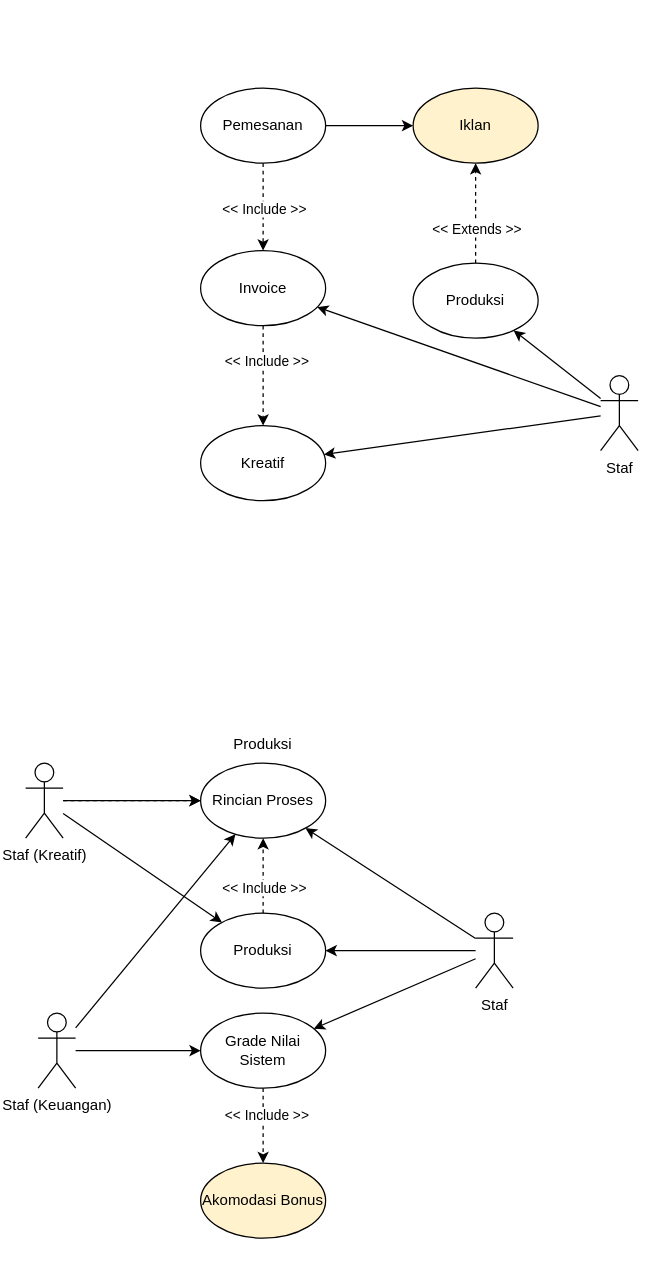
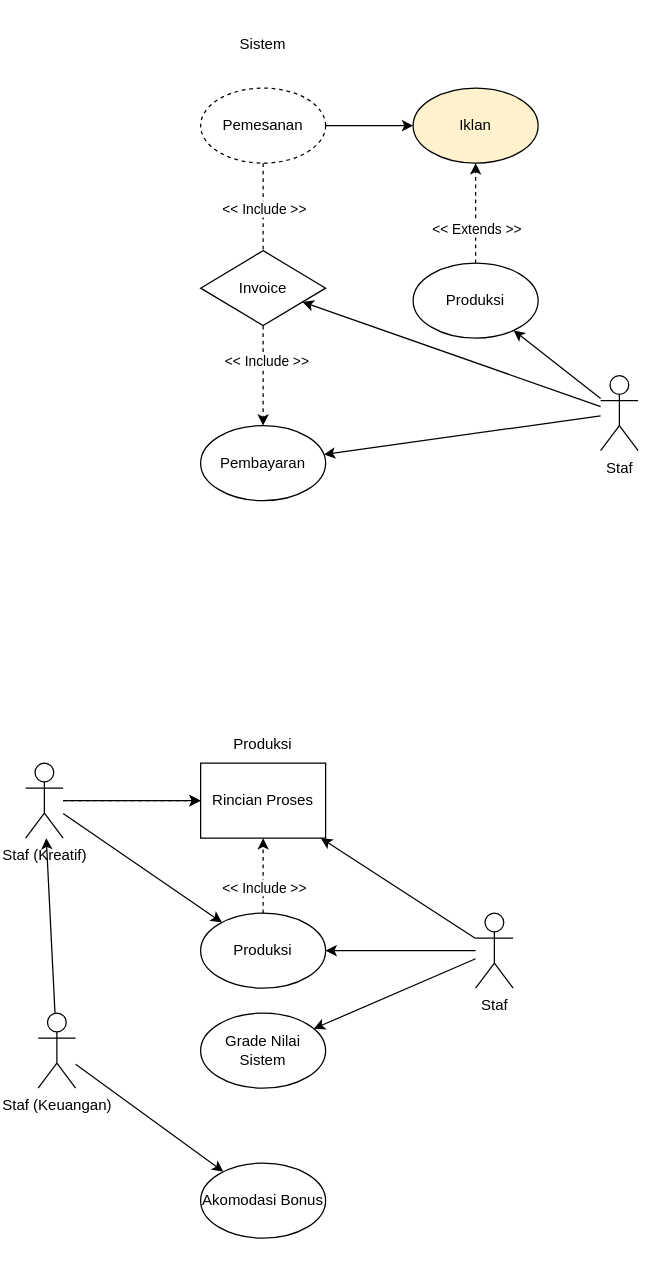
none -> (263, 44)
(263, 126) -> (263, 126)
(263, 241) -> (263, 245)
(263, 288) -> (263, 288)
(263, 463) -> (263, 463)
(263, 801) -> (263, 801)
(153, 935) -> (146, 1116)
(134, 1051) -> (51, 930)
(263, 1121) -> none
(263, 1201) -> (263, 1201)
